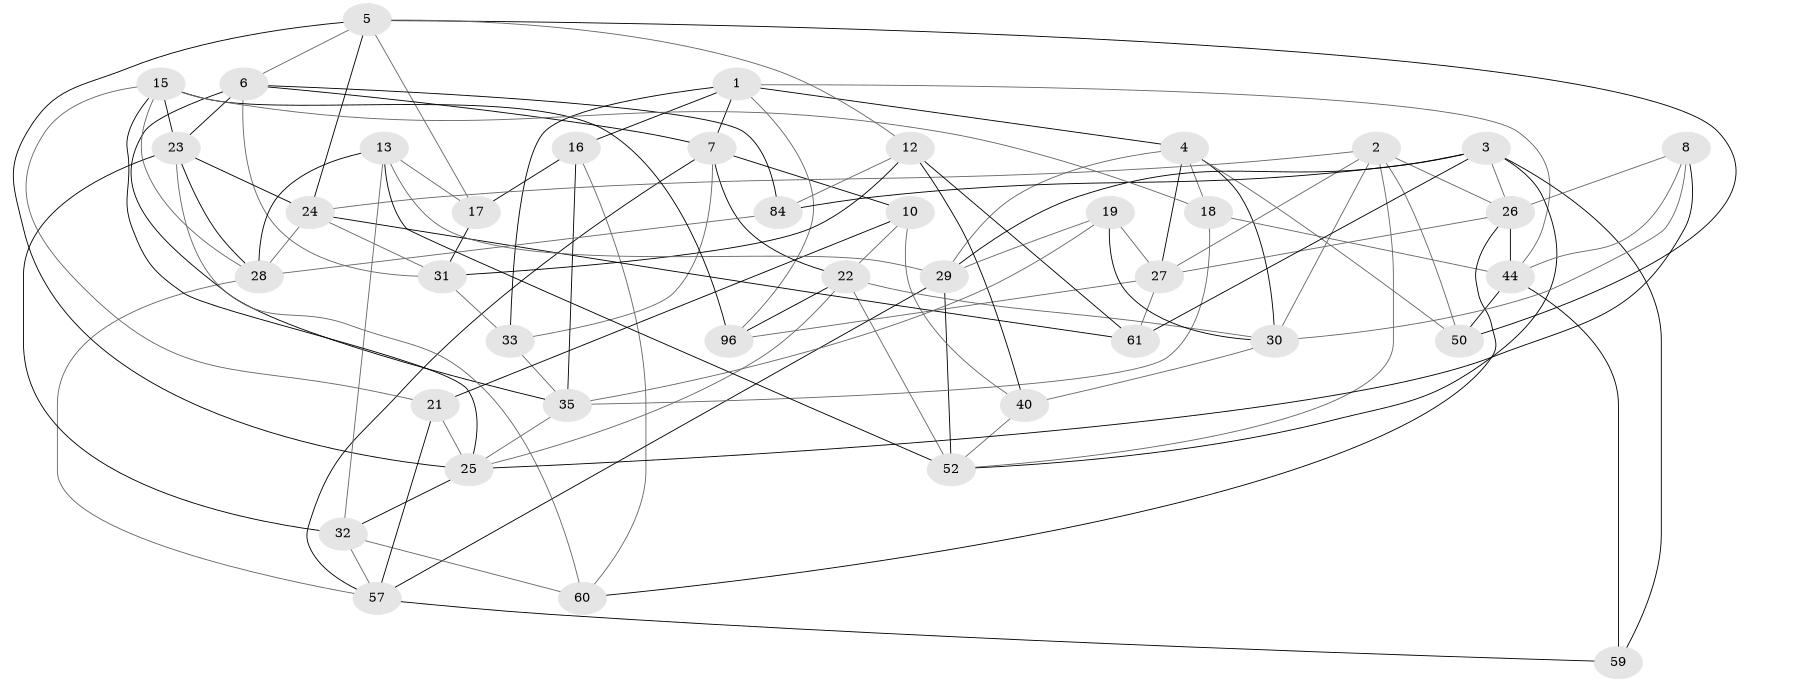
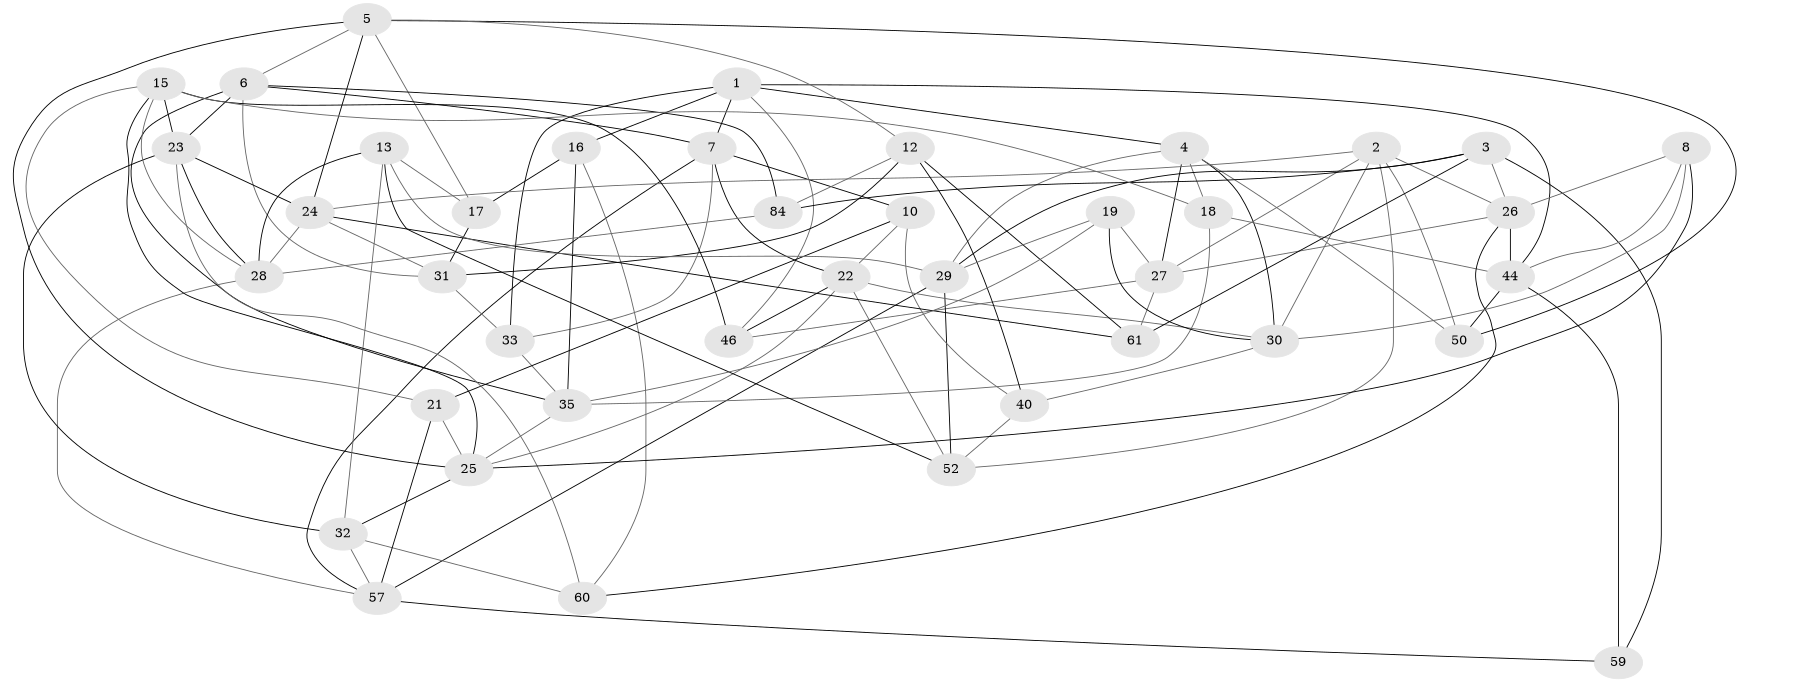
(1216, 94) -> (1216, 94)
(729, 341) -> (729, 341)
(1358, 414) -> none
